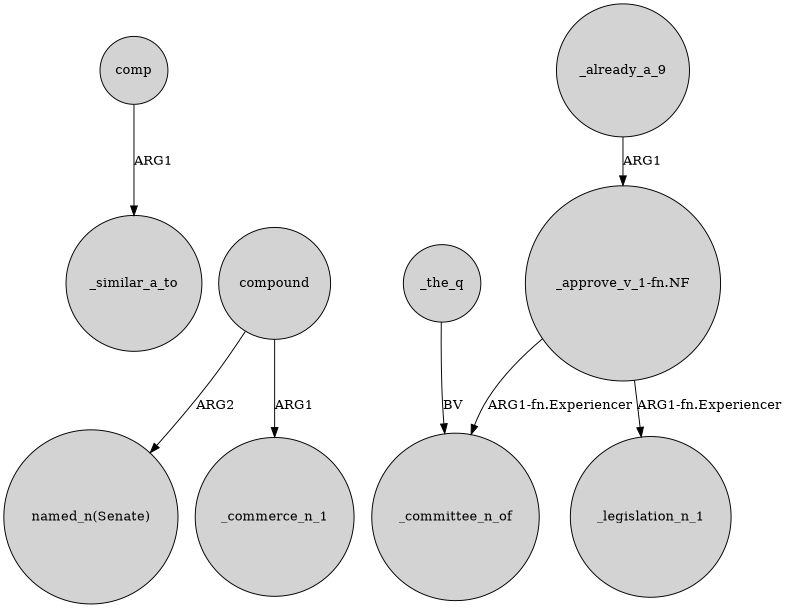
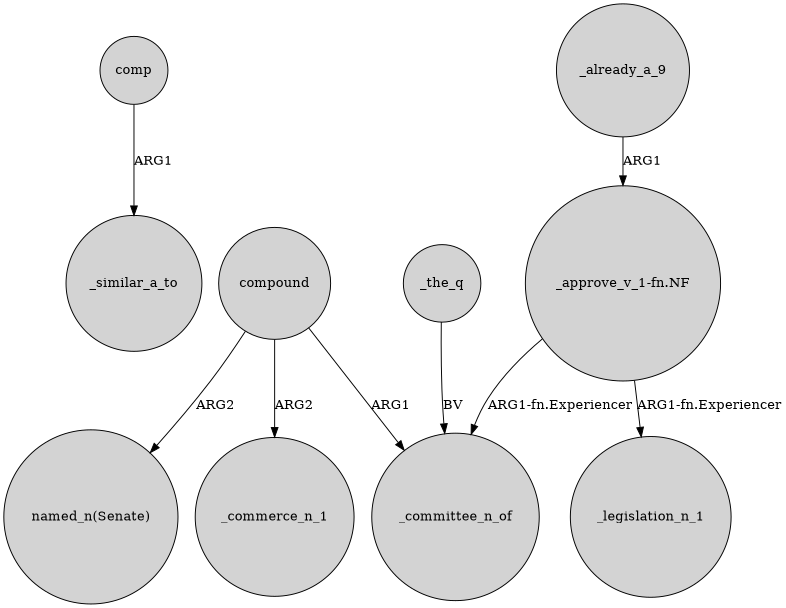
none -> (353, 385)
(294, 405) -> (294, 405)
